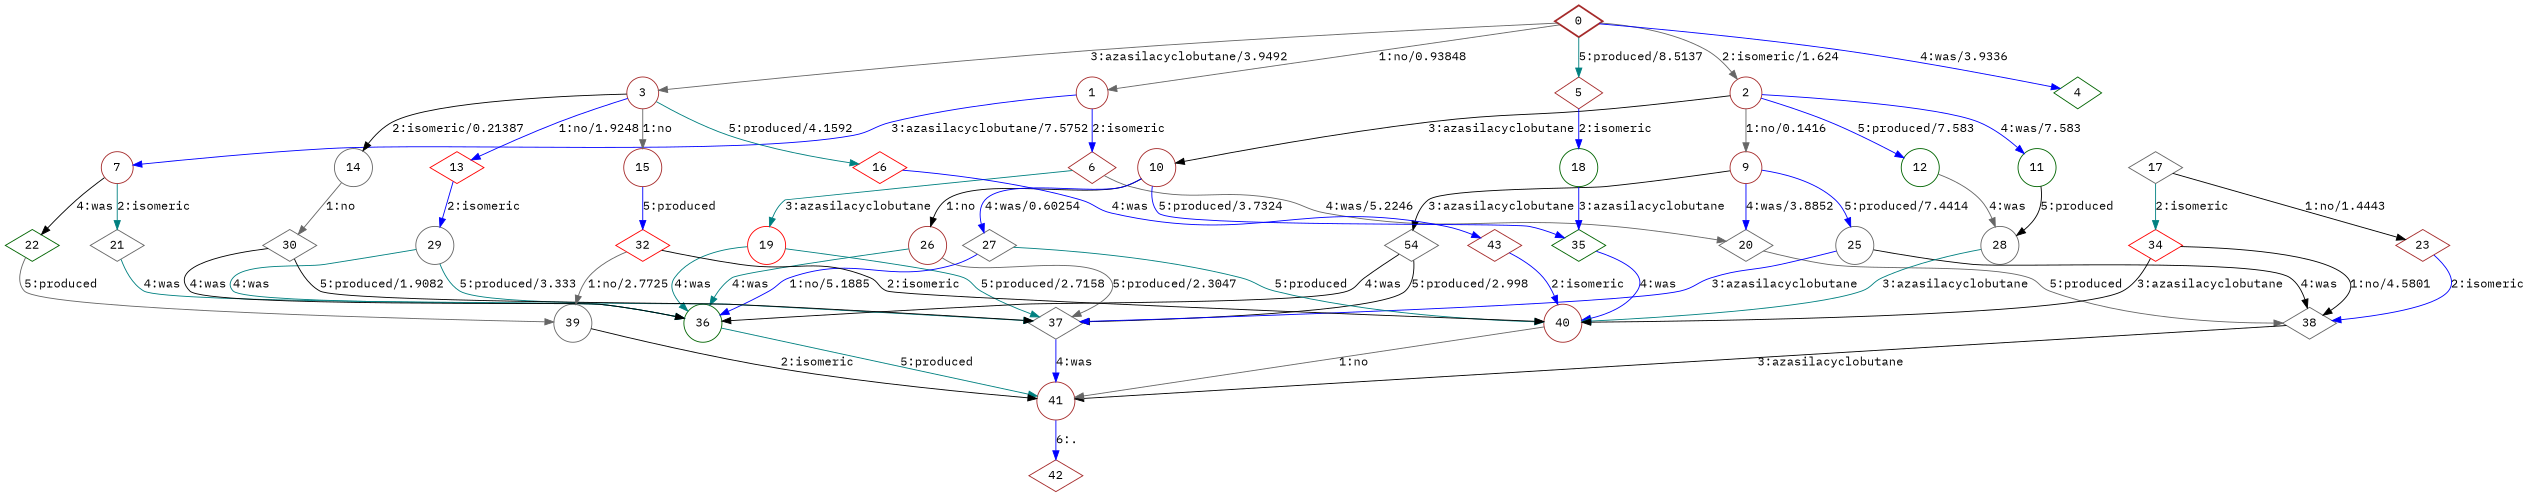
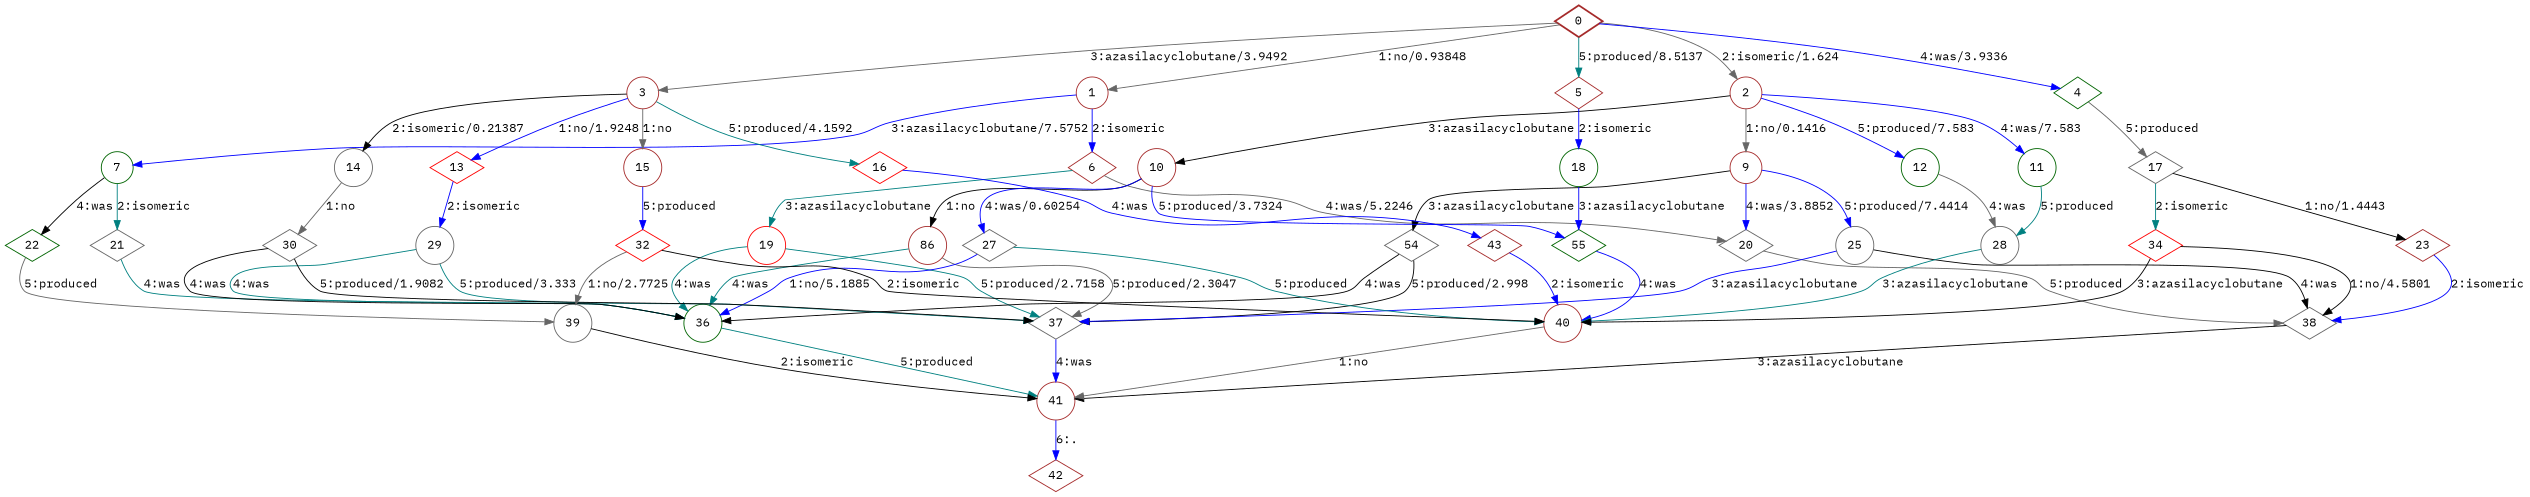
none -> (2115, 125)
(117, 168) -> (117, 168)
(2039, 211) -> (2039, 211)
(928, 245) -> (928, 245)
(1579, 245) -> (1579, 245)
